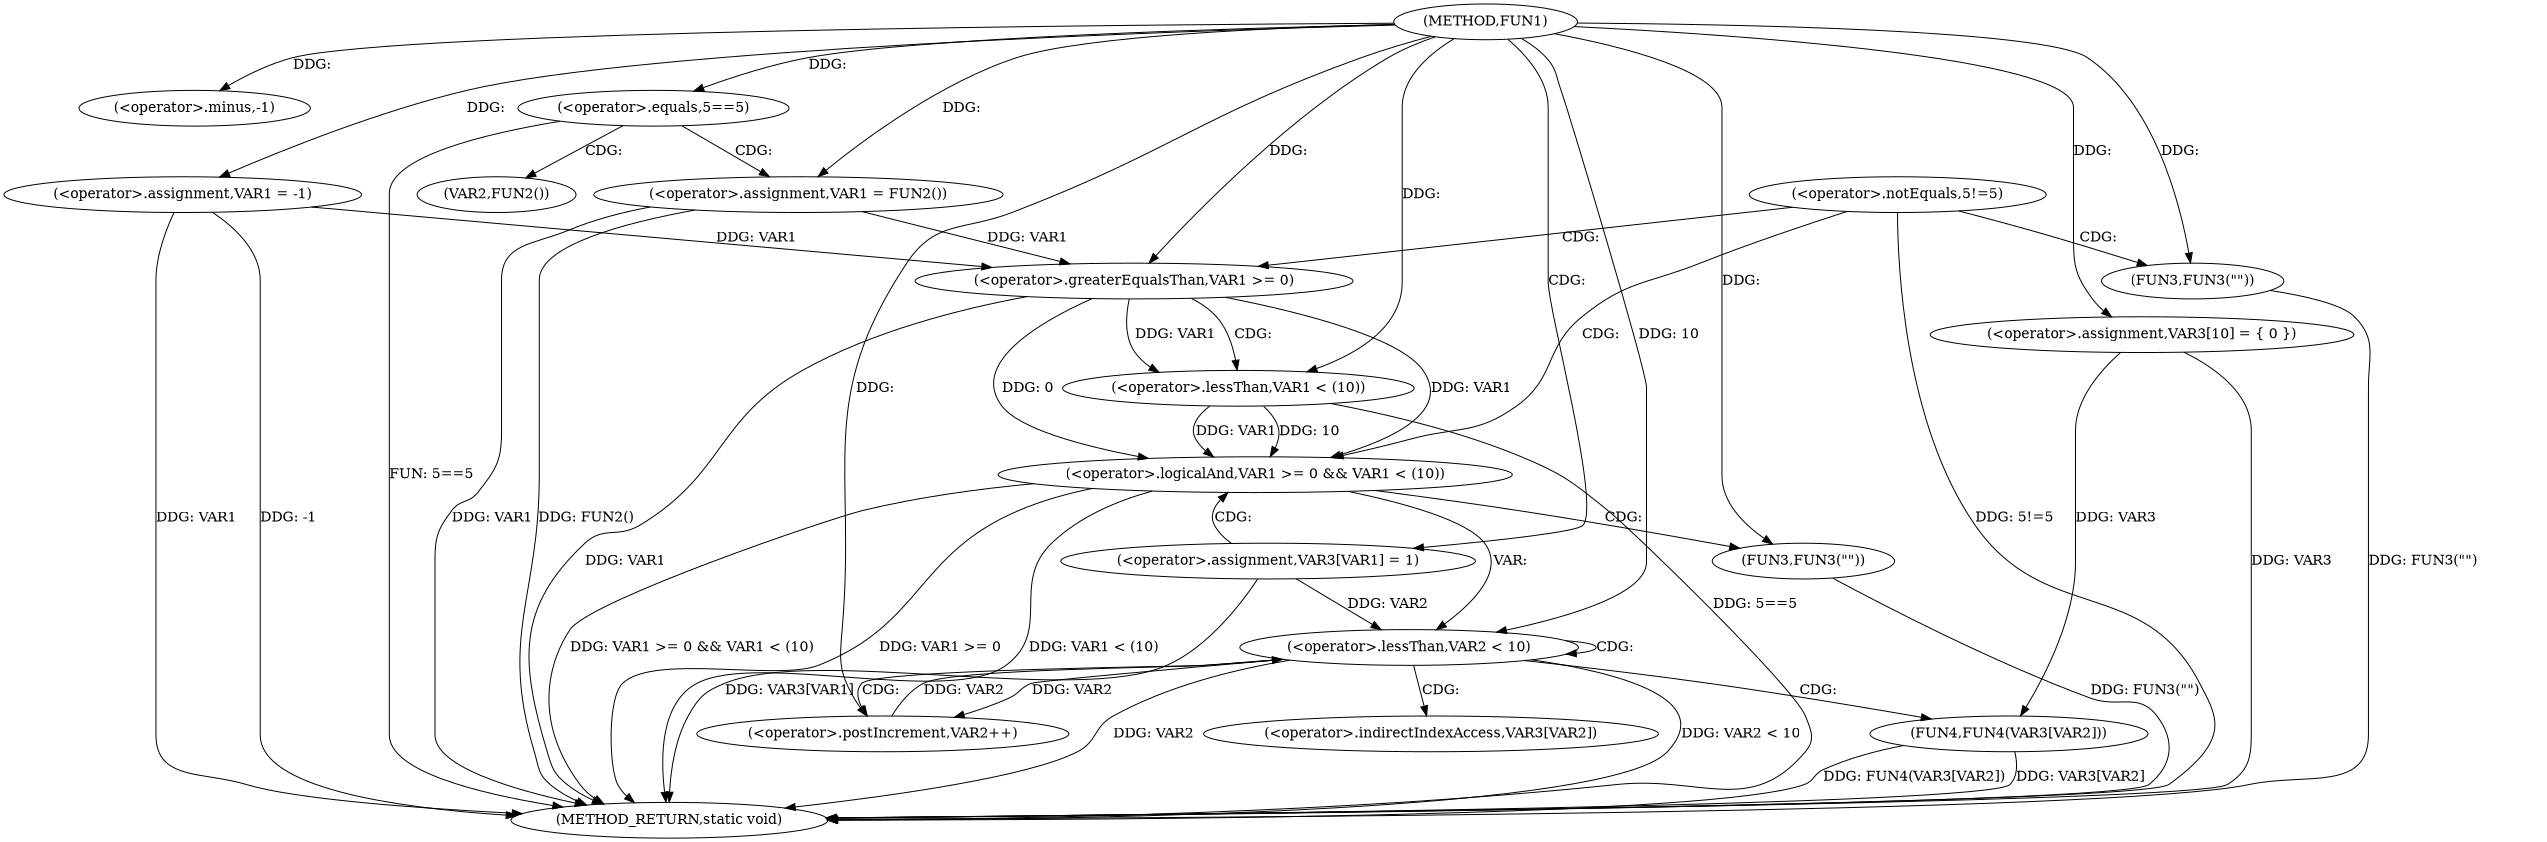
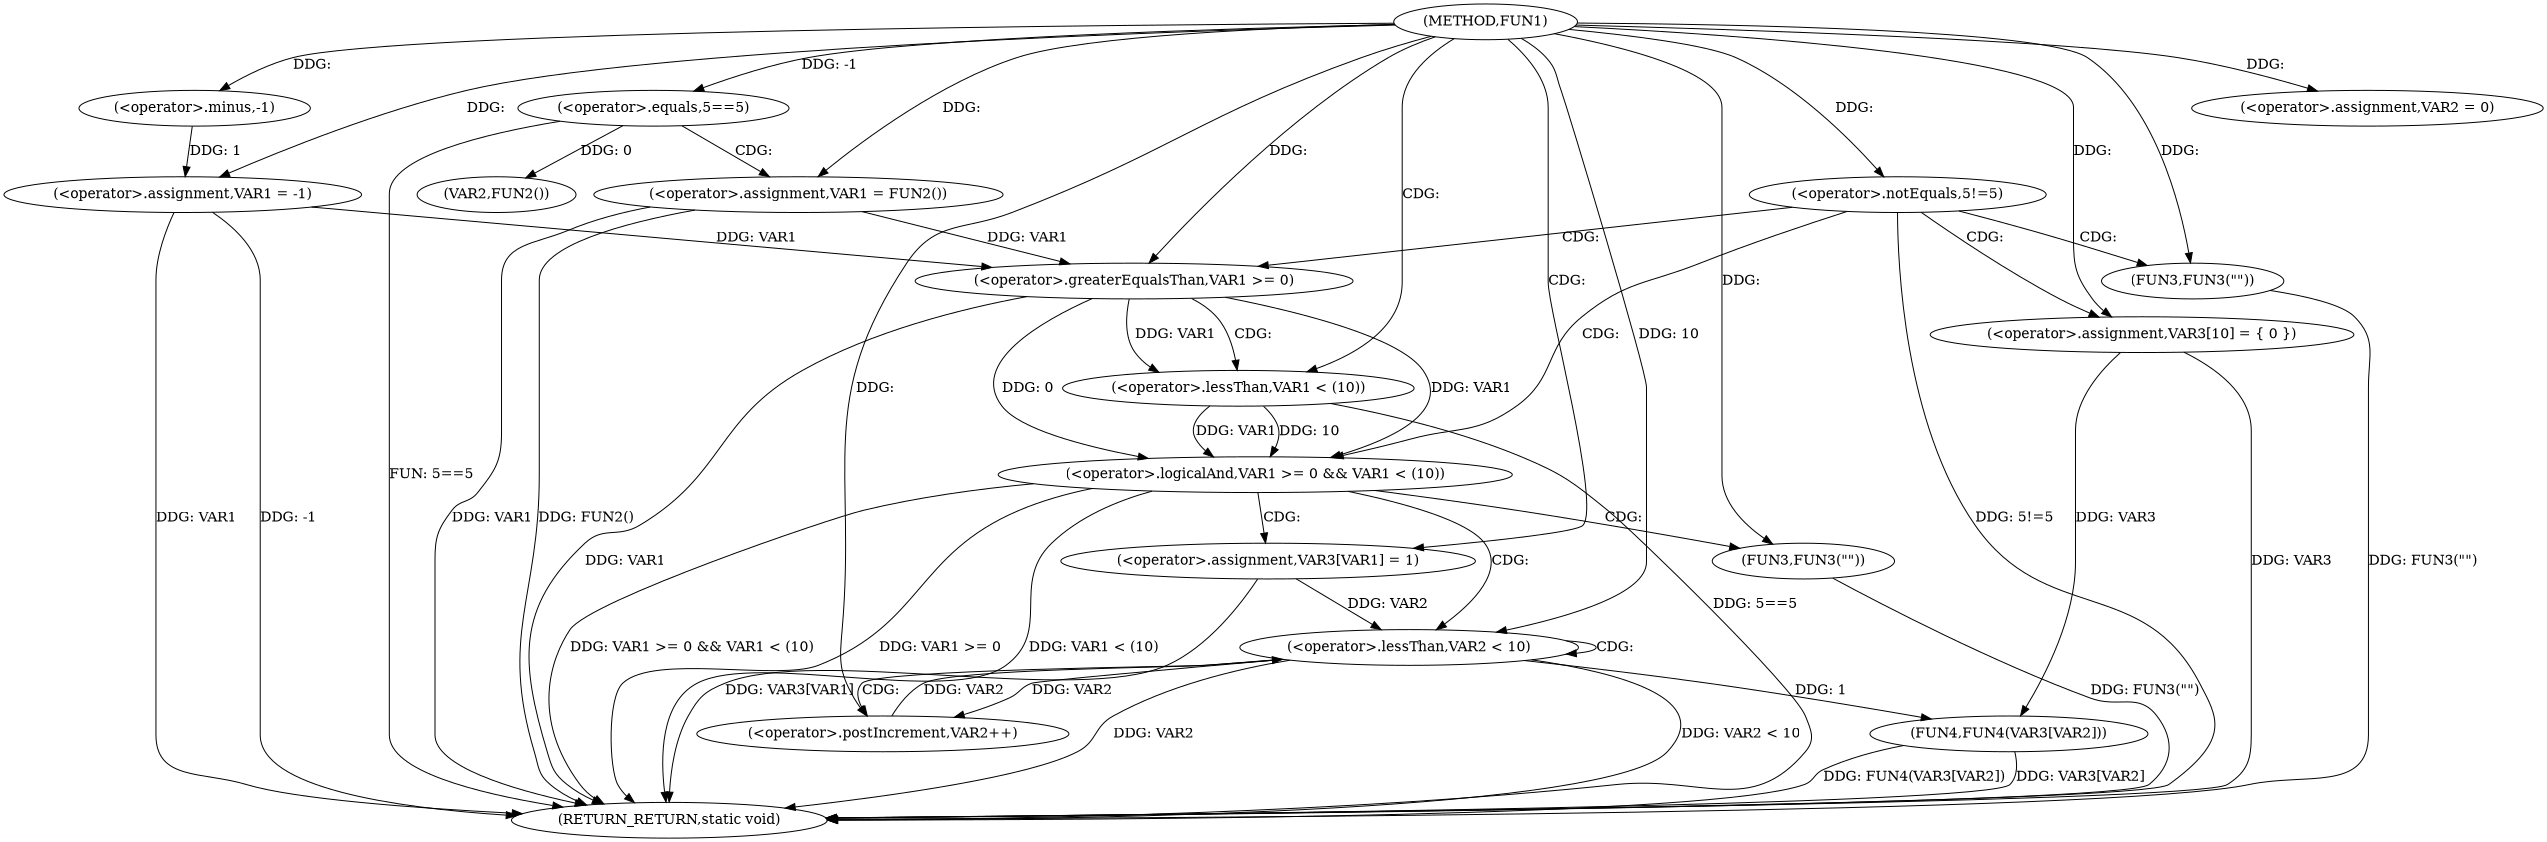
none -> (1741, 60)
(830, 65) -> (830, 65)
none -> (2367, 108)
none -> (189, 146)
(606, 151) -> (606, 151)
(1424, 195) -> (1424, 195)
none -> (2003, 267)
(1214, 524) -> (1261, 513)
(1513, 561) -> (1513, 561)
(1821, 691) -> (1821, 691)
(1431, 734) -> none
(669, 820) -> (669, 820)
